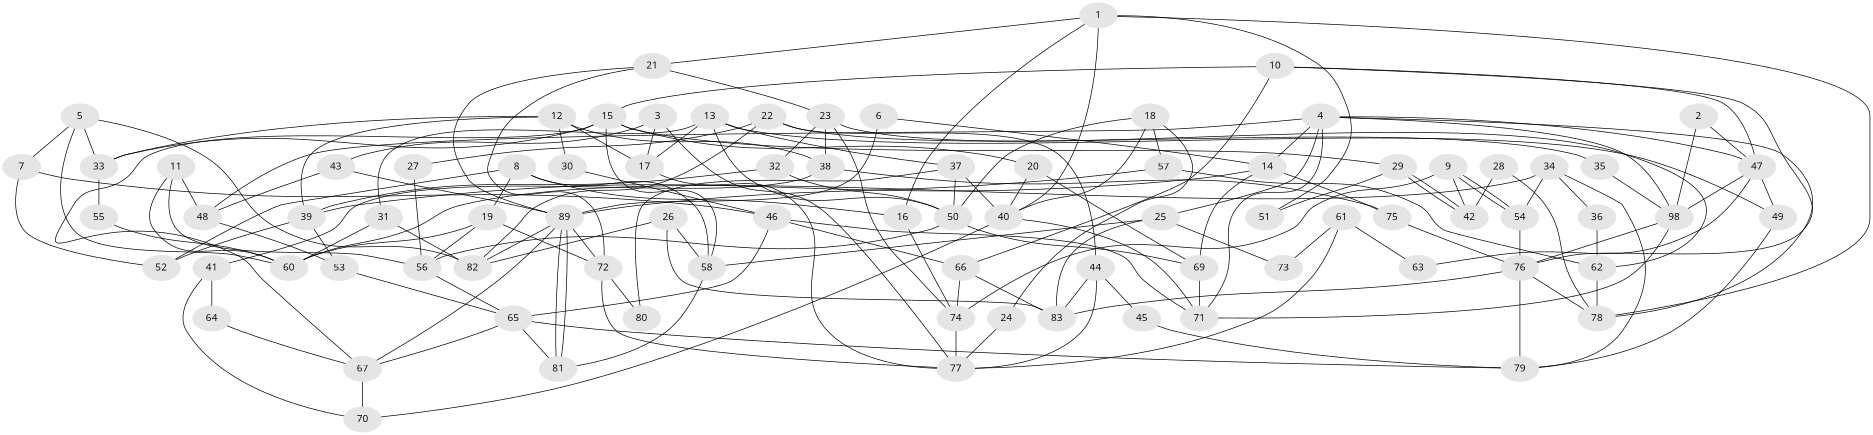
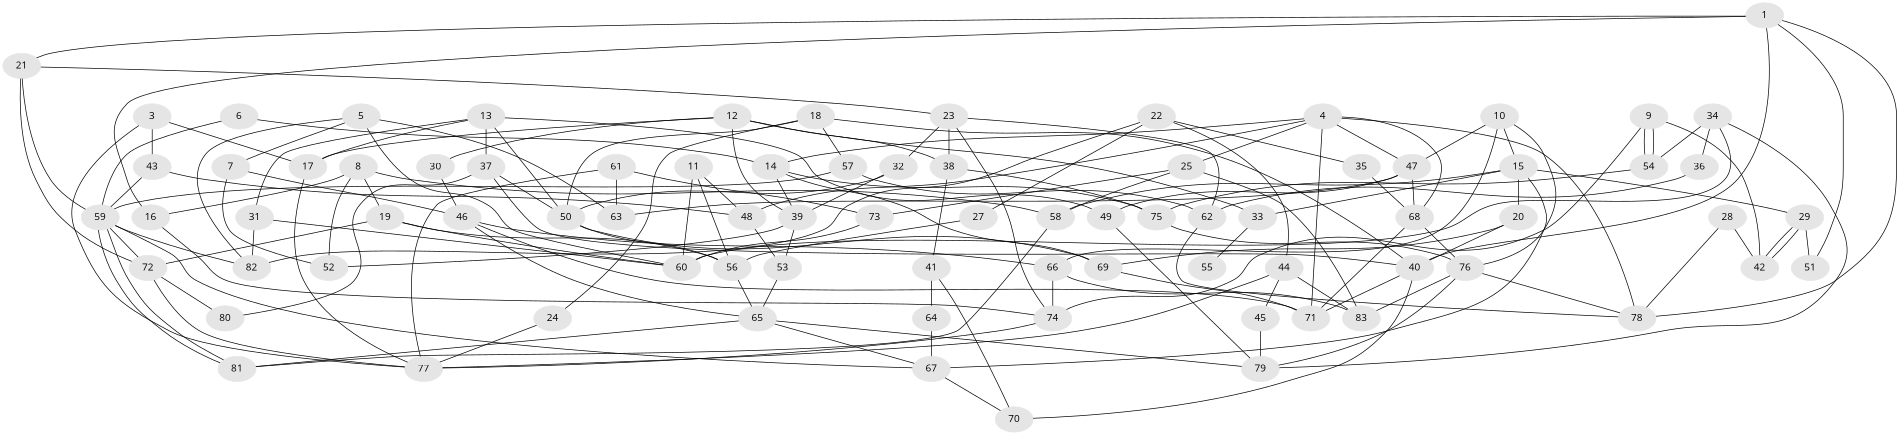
(1699, 116) -> none
(89, 142) -> (498, 149)
(565, 217) -> (100, 217)
(668, 217) -> none
(1674, 217) -> (1415, 217)
(186, 242) -> (811, 238)
(1520, 243) -> (1457, 184)
